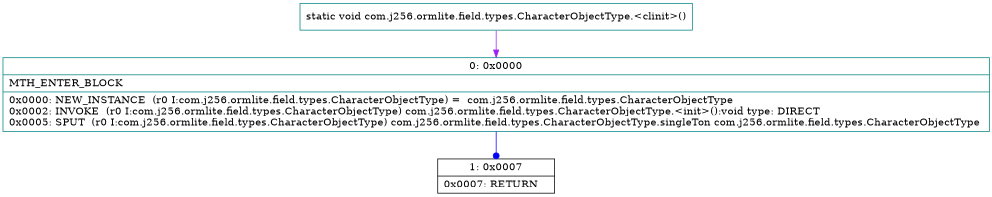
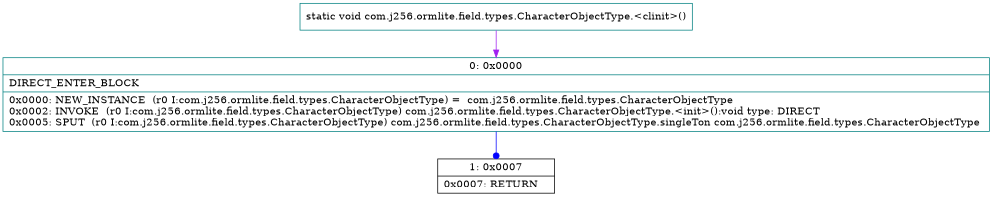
(66, 83) -> (74, 83)
